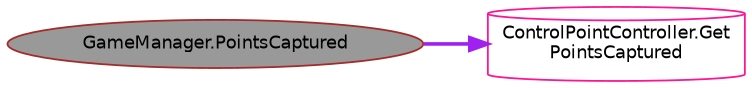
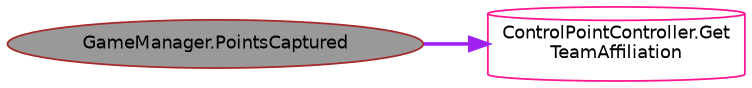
(616, 44) -> (616, 44)
